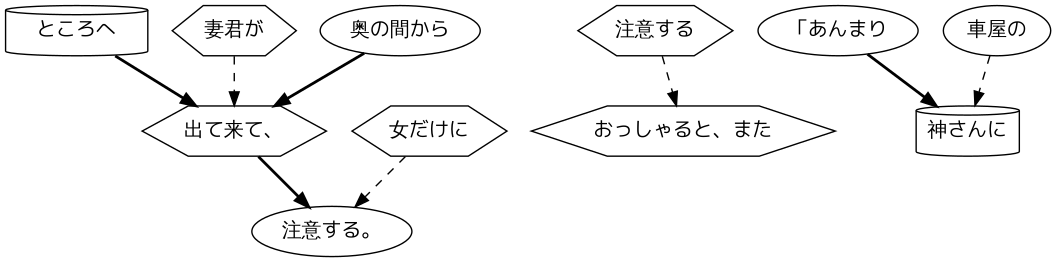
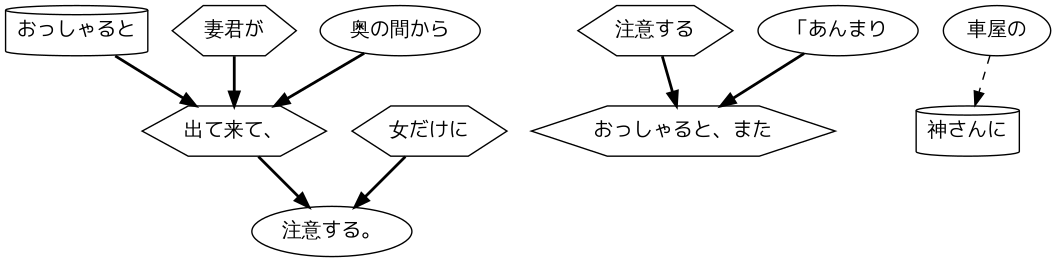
(77, 31) -> (77, 31)
(234, 74) -> (234, 74)
(667, 74) -> (667, 74)
(896, 76) -> (769, 76)
(385, 177) -> (385, 177)
